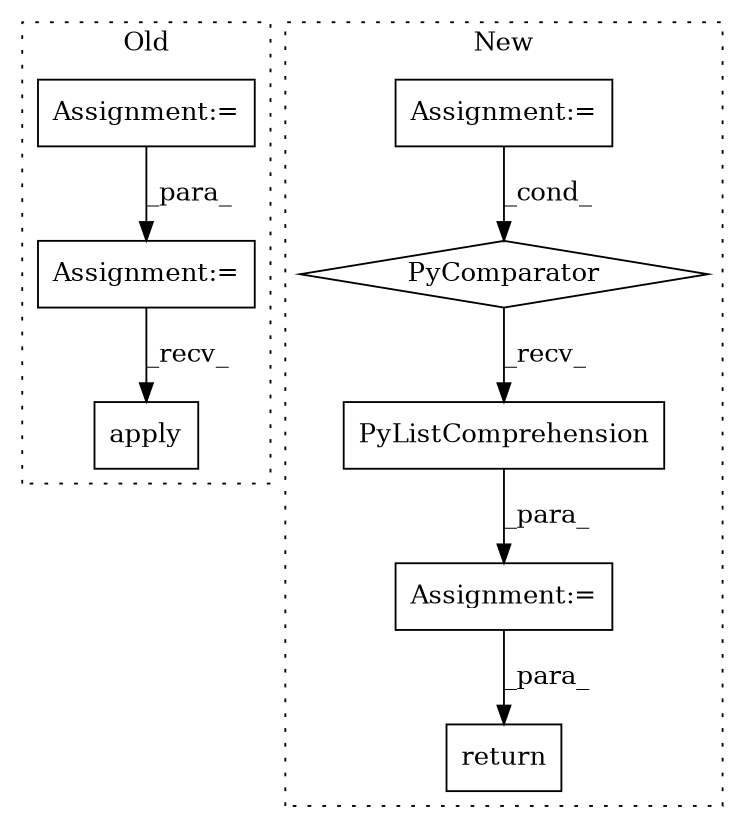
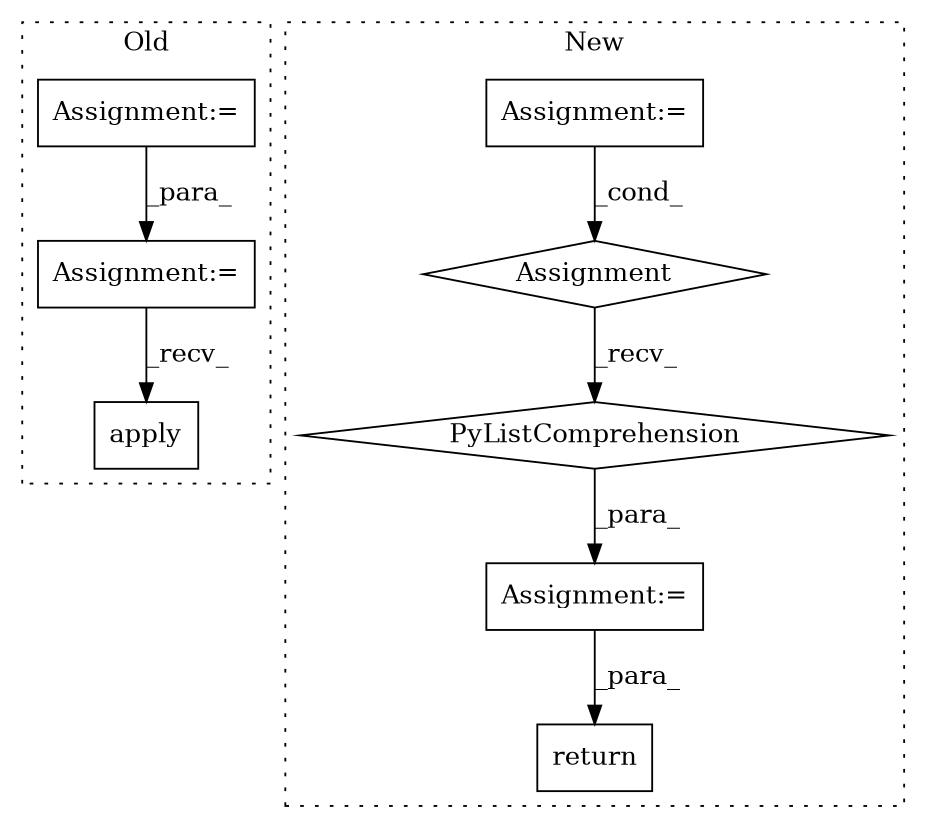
(504, 274) -> (595, 274)
(504, 435) -> (595, 435)
